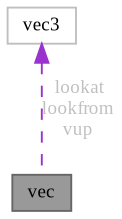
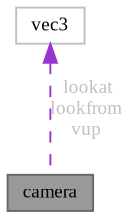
(42, 193) -> (50, 193)
